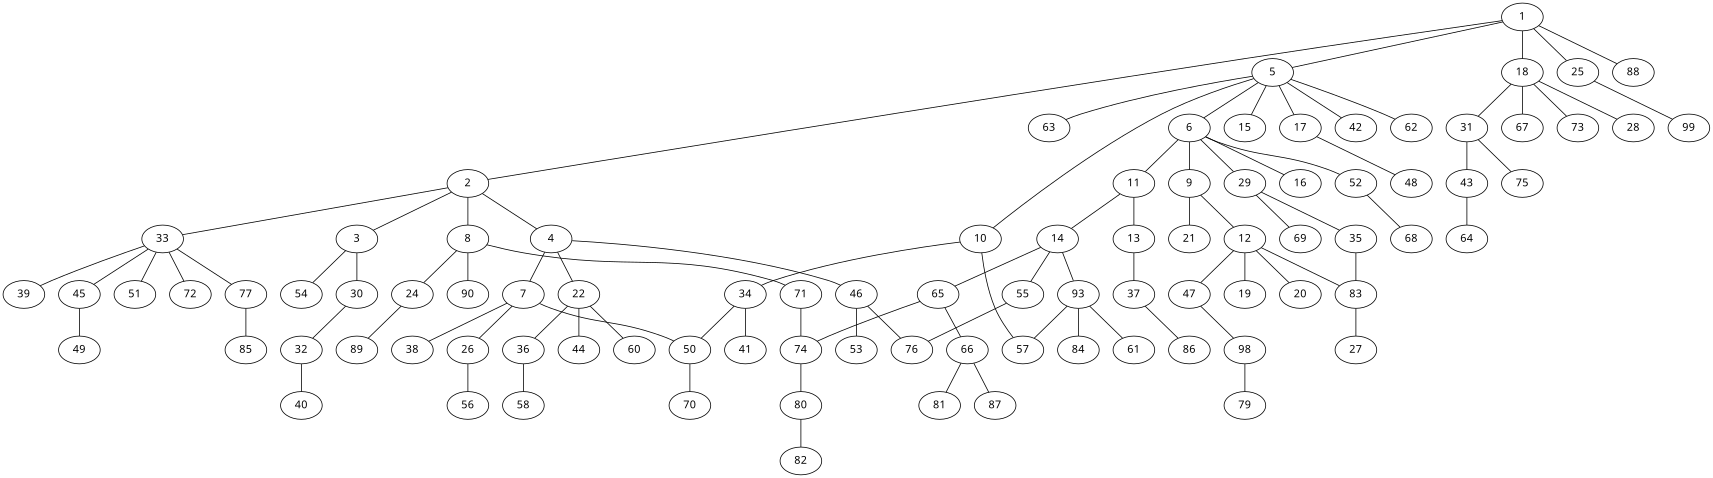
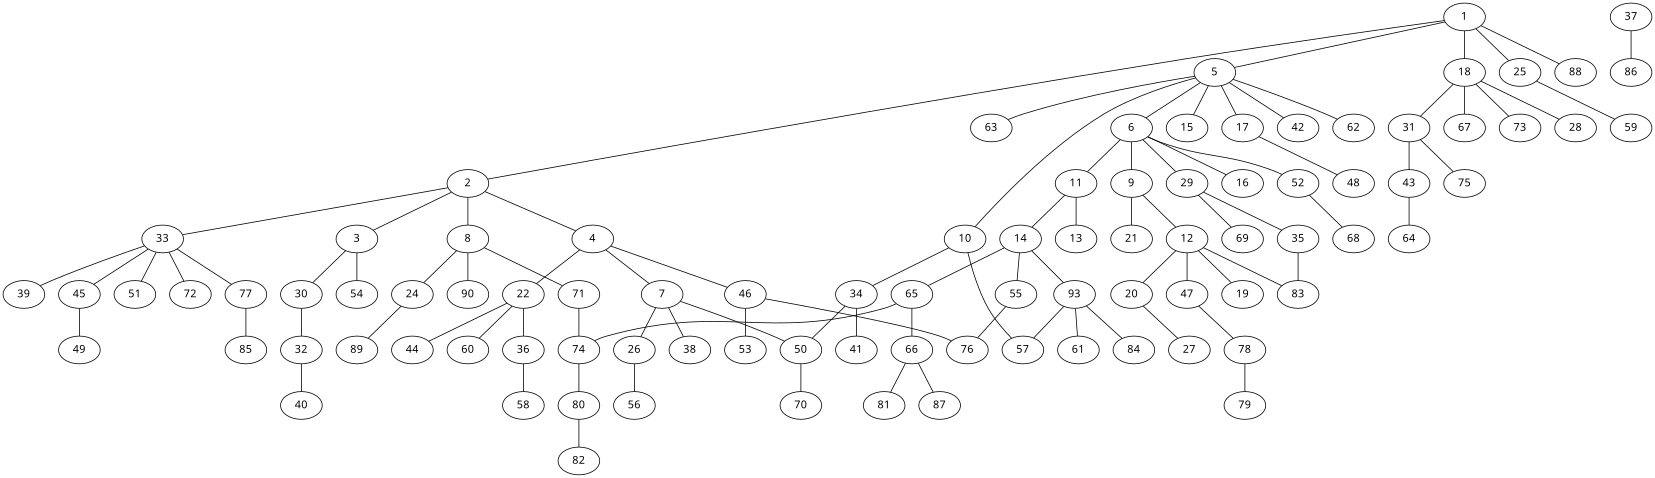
(1689, 128) -> (1631, 128)
(1134, 267) -> none
(1356, 322) -> (1160, 322)
(1245, 350) -> (1245, 350)
